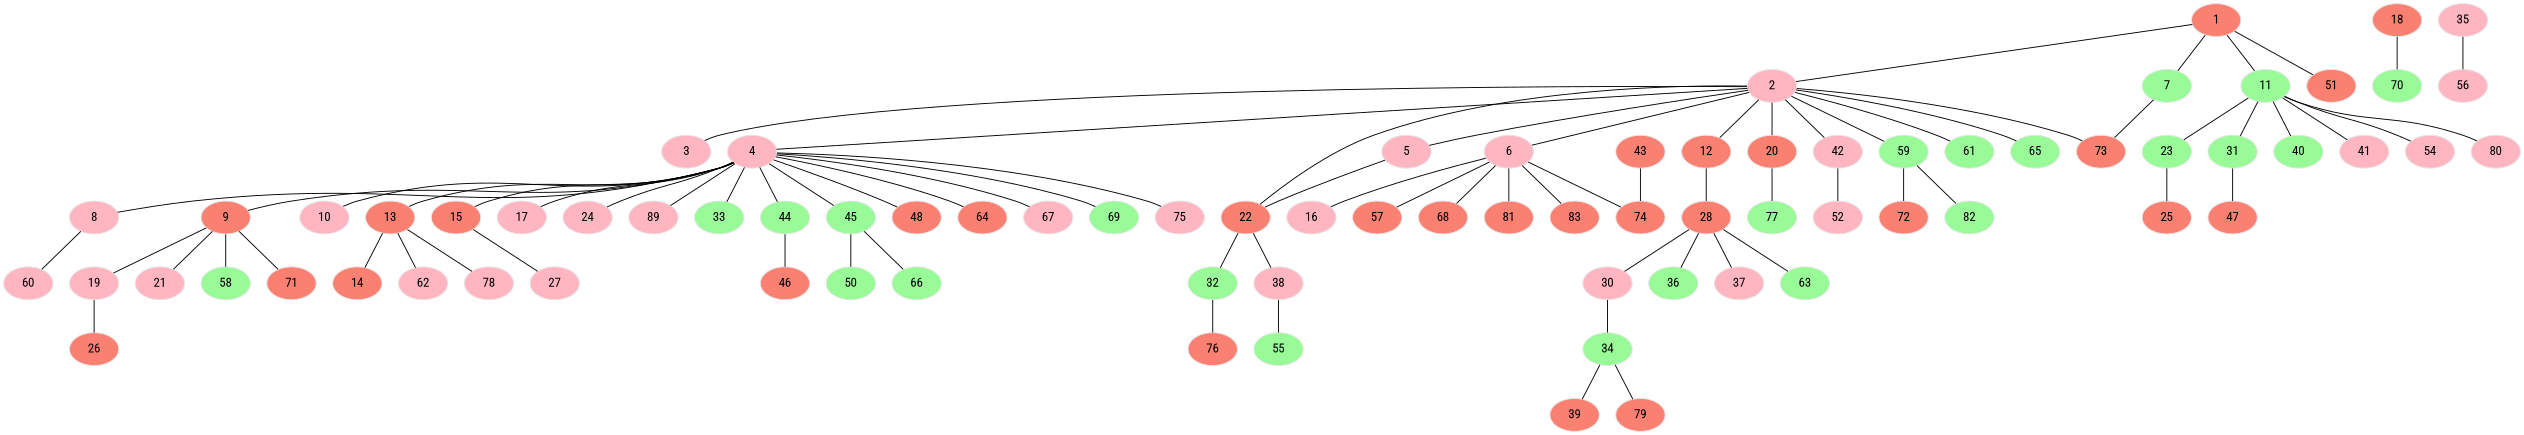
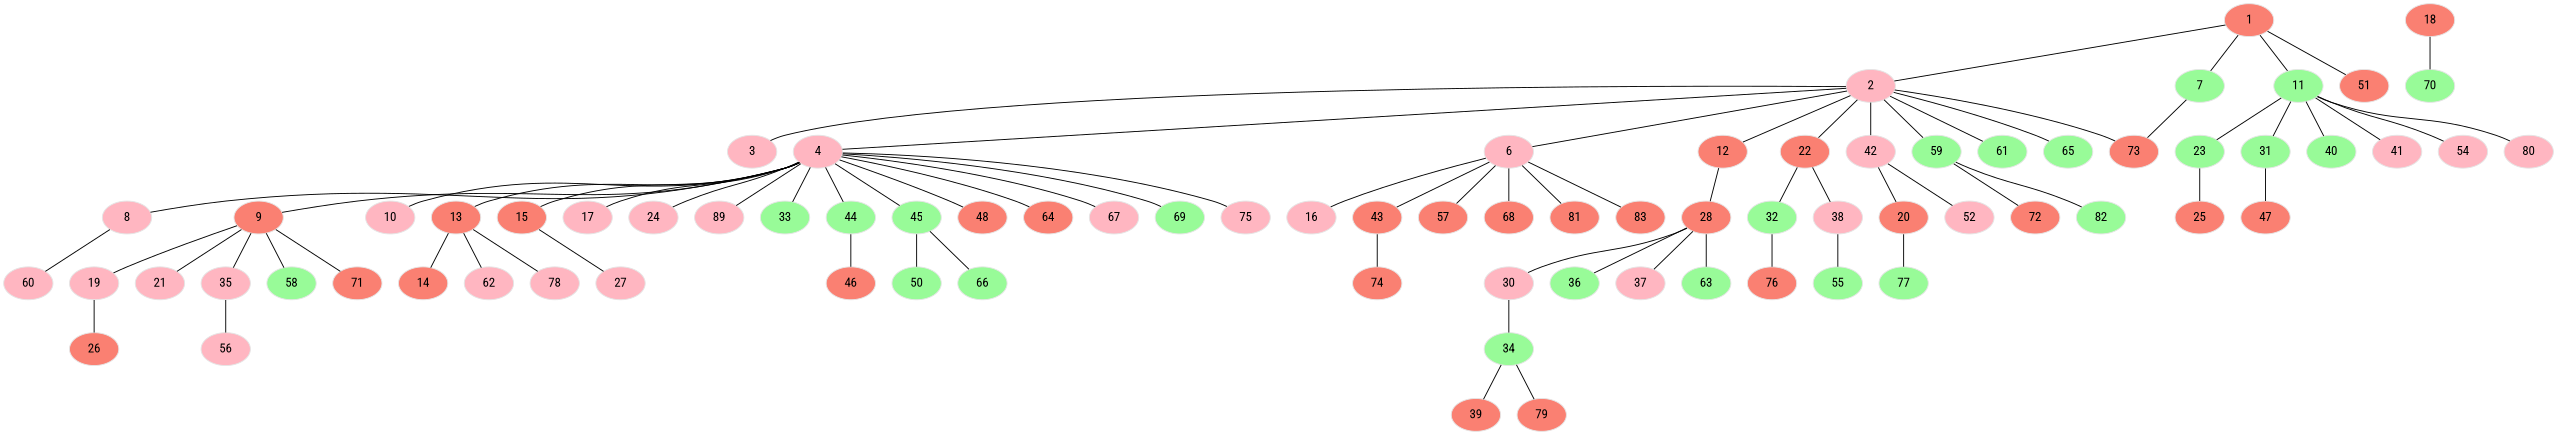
(1772, 119) -> (1887, 185)
(1406, 152) -> none
(1575, 185) -> (1443, 185)
none -> (242, 250)
